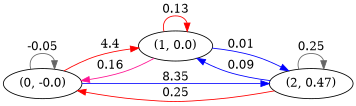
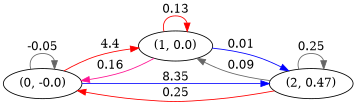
(237, 74) -> (237, 74)
